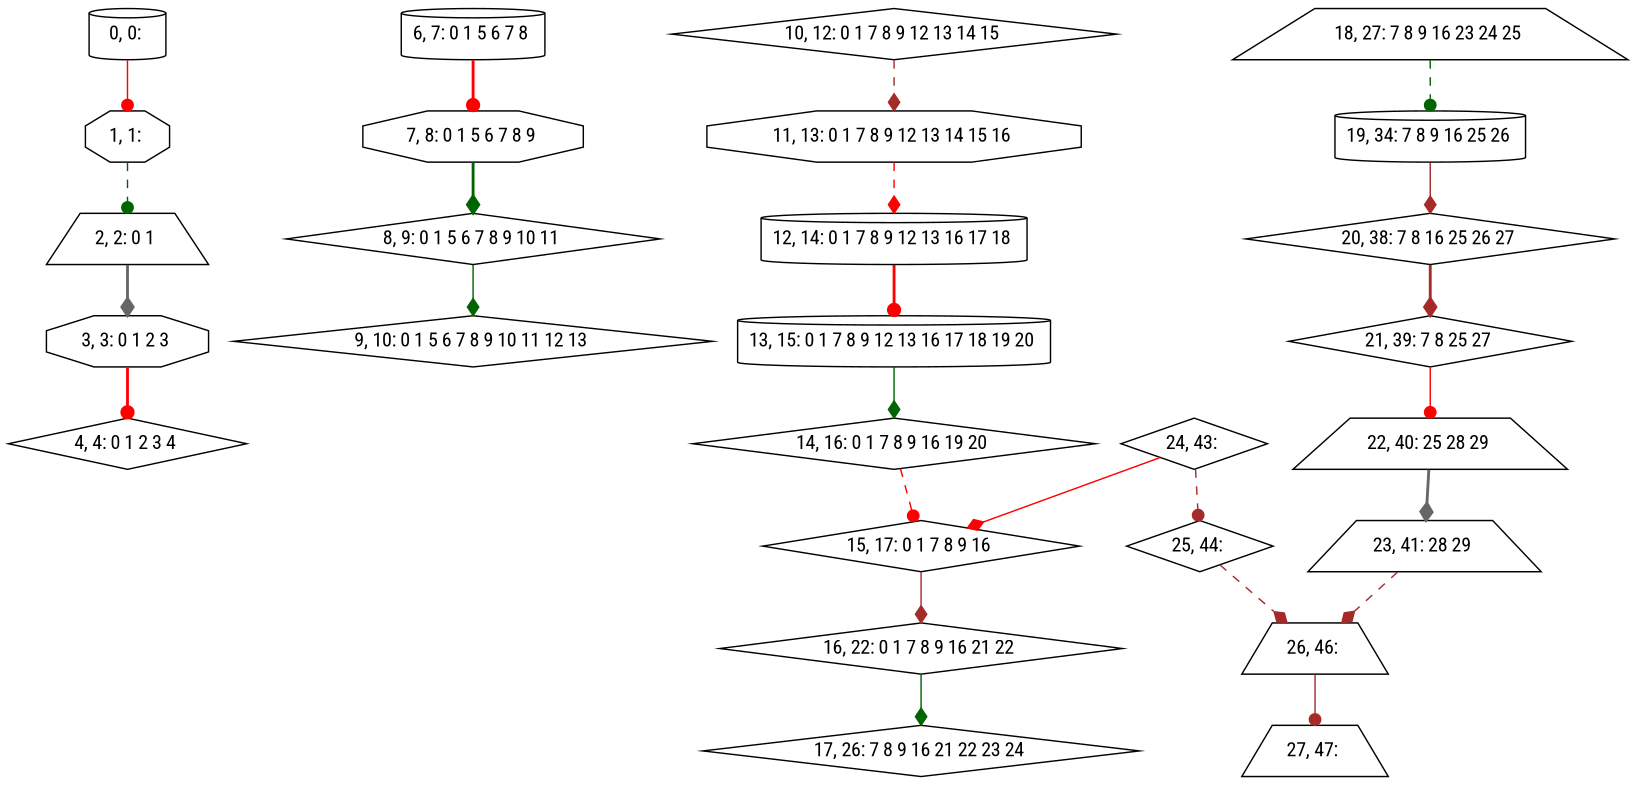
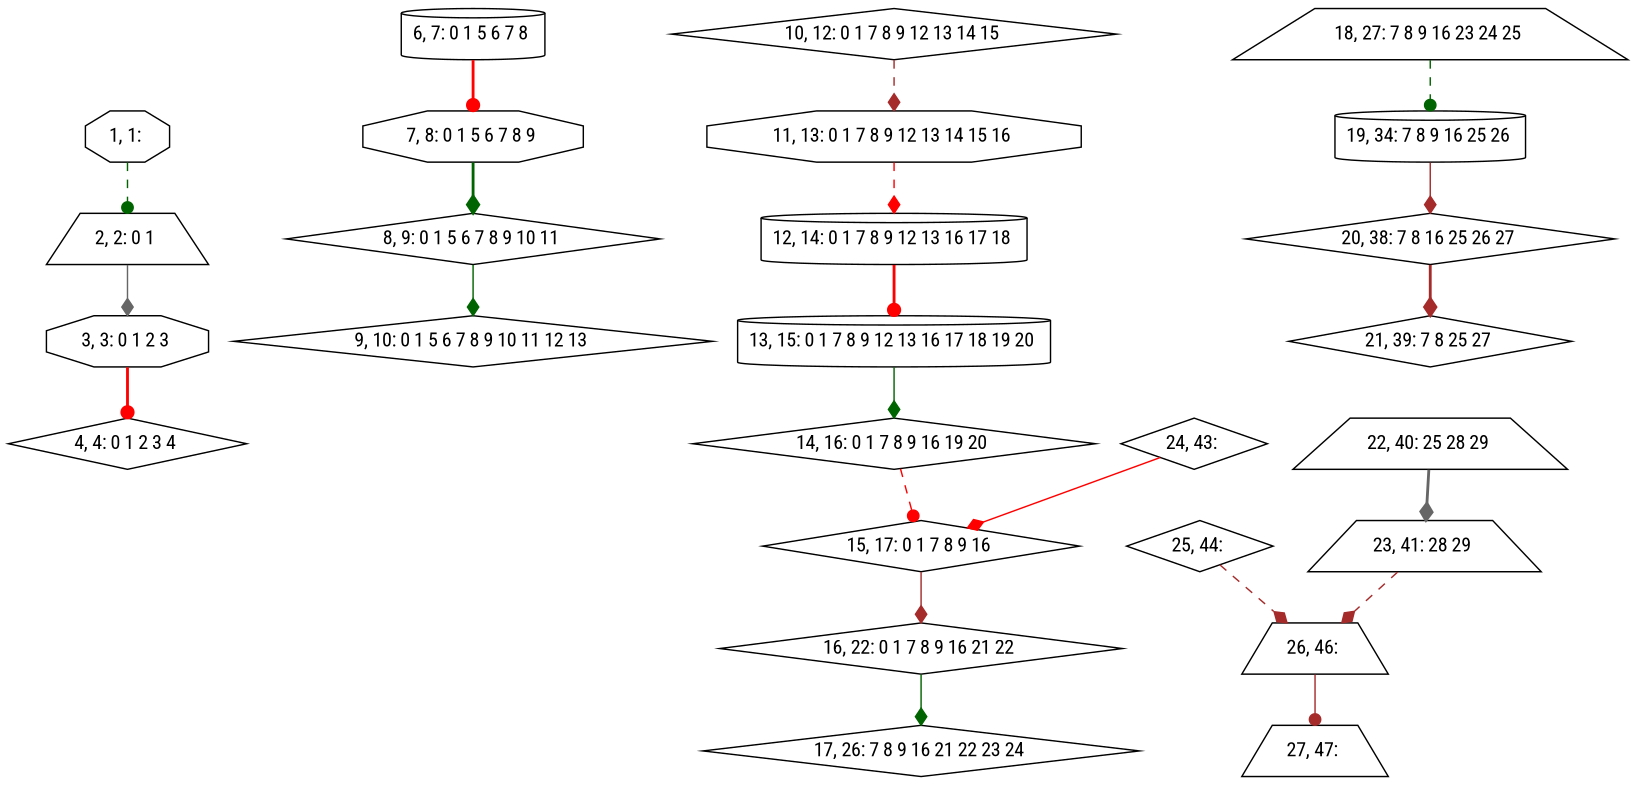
(127, 34) -> none
(127, 282) -> (127, 282)
(1430, 387) -> none
(1197, 489) -> none
